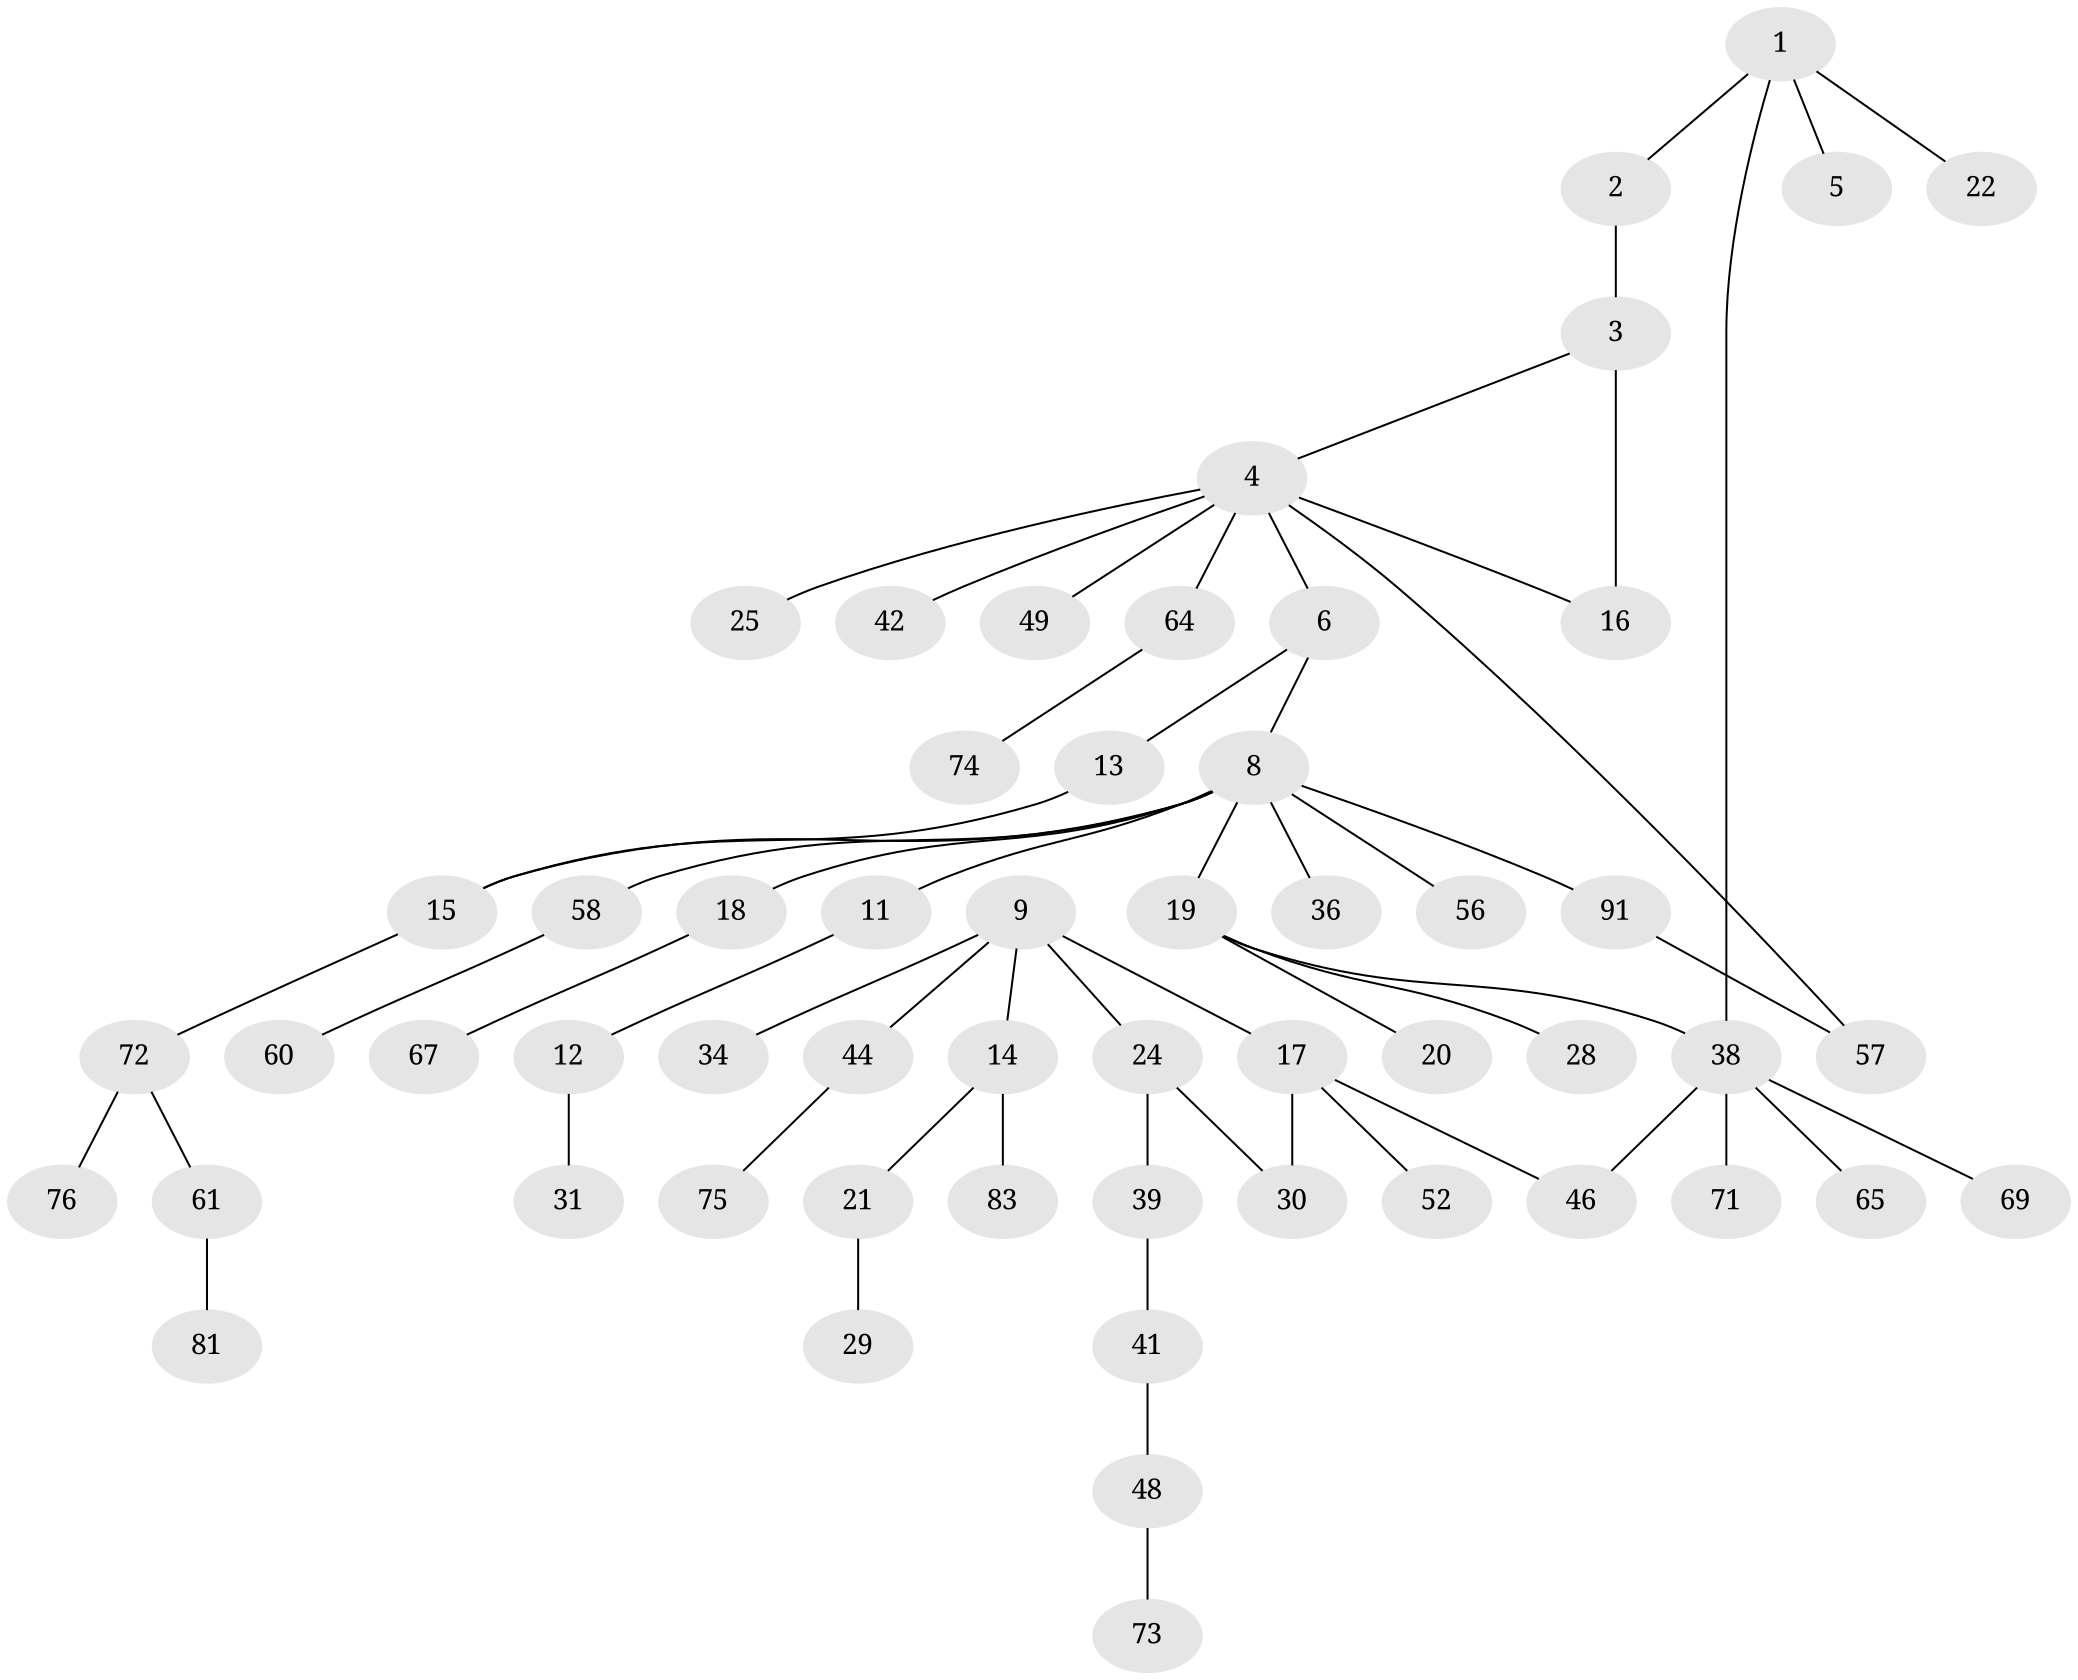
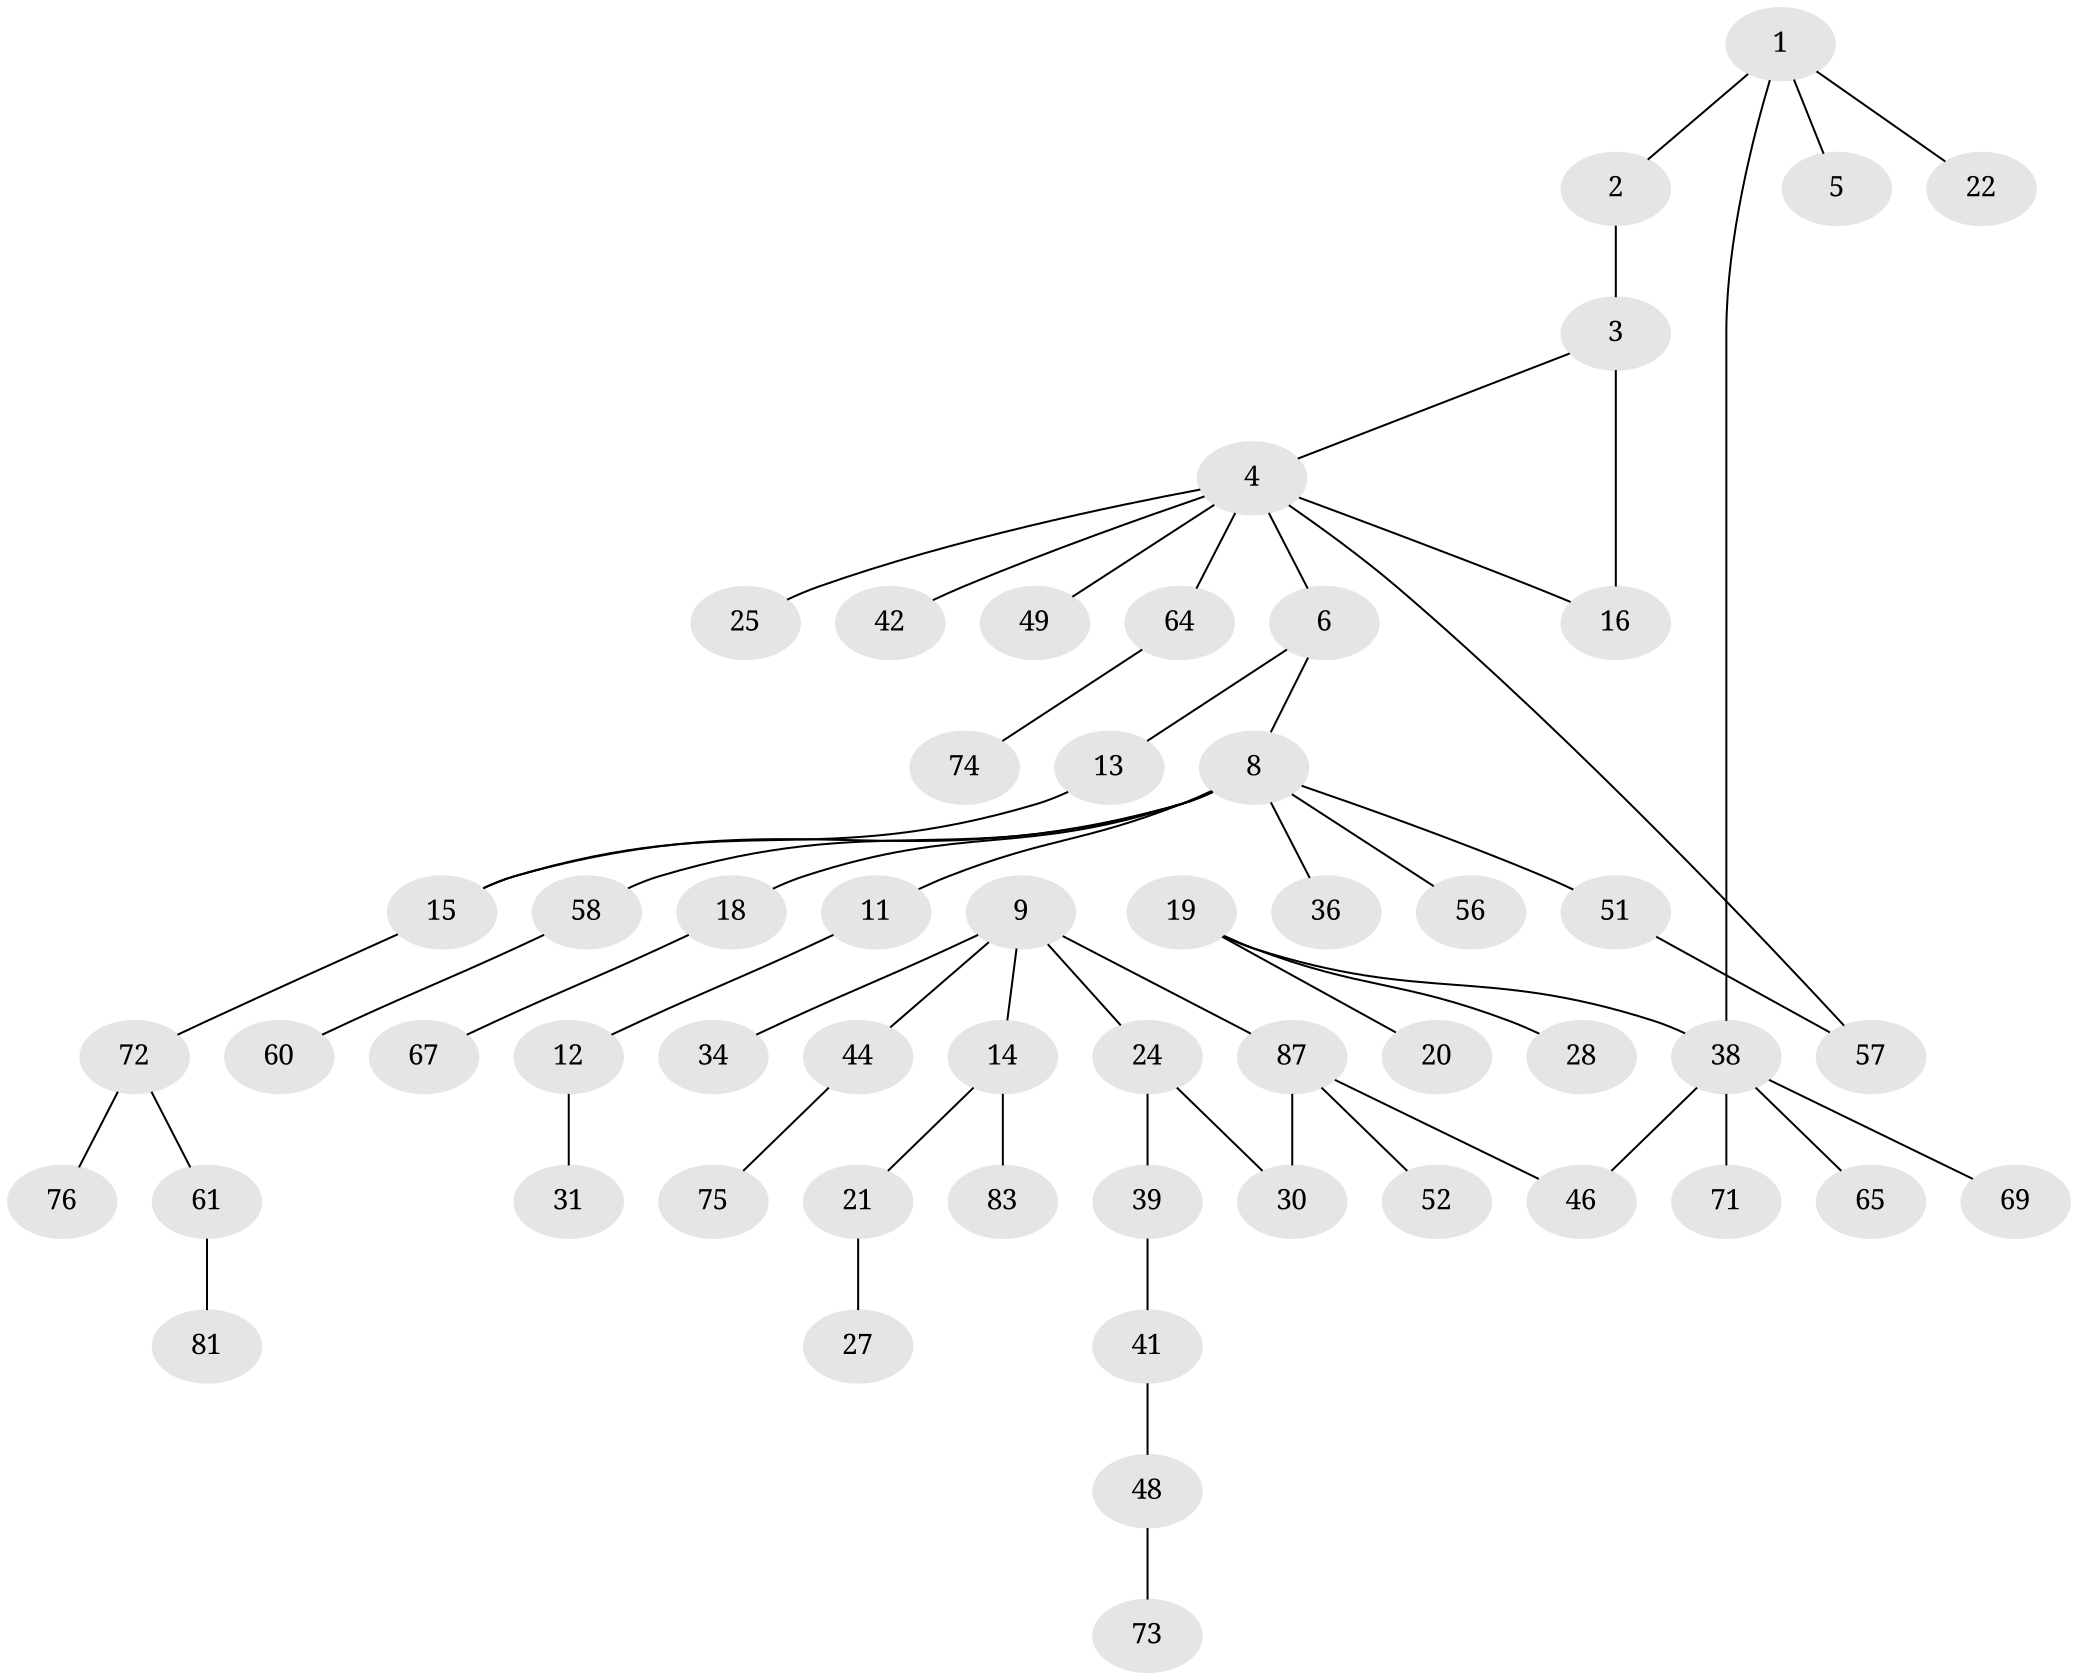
(1218, 840) -> none
(1616, 912) -> (1616, 912)
(1292, 1057) -> (1292, 1057)
(858, 1347) -> (858, 1347)
